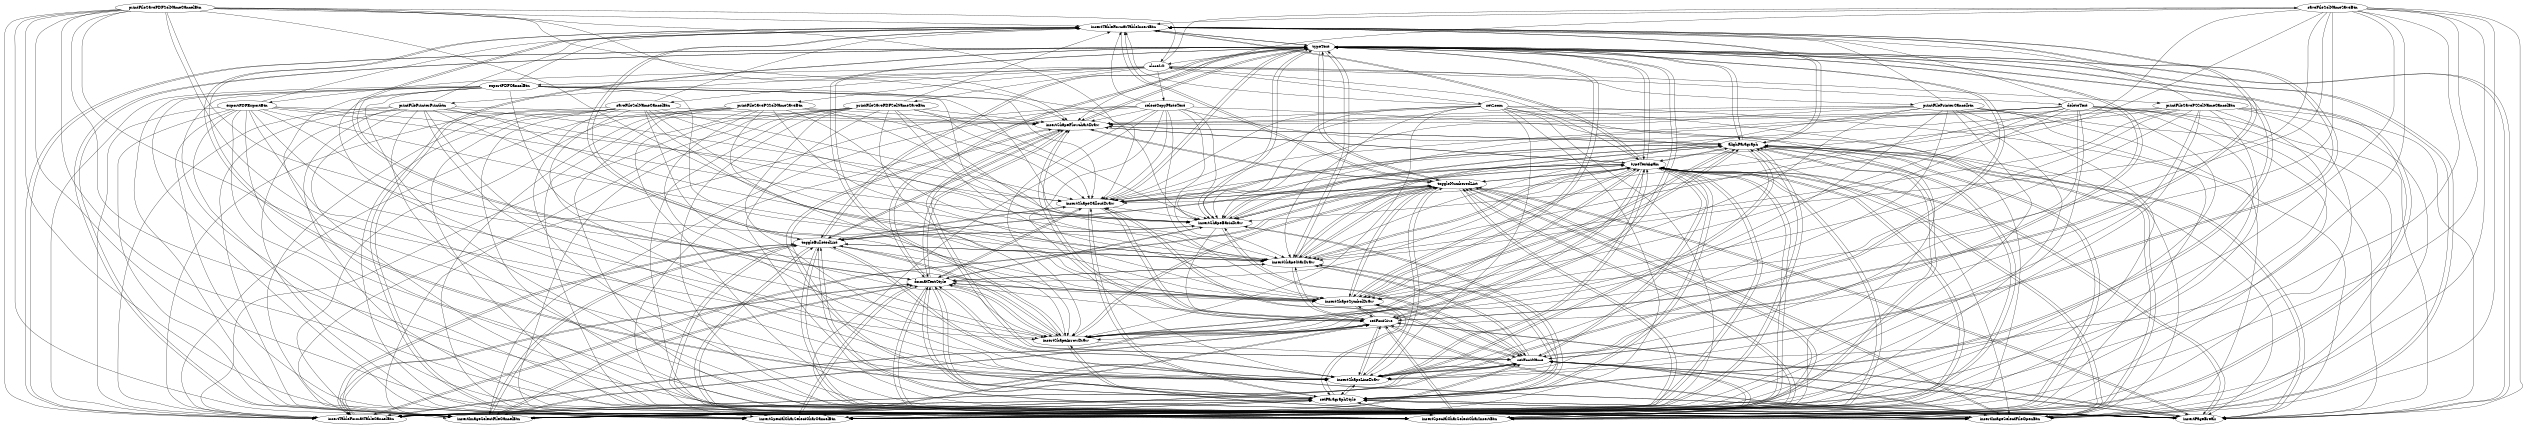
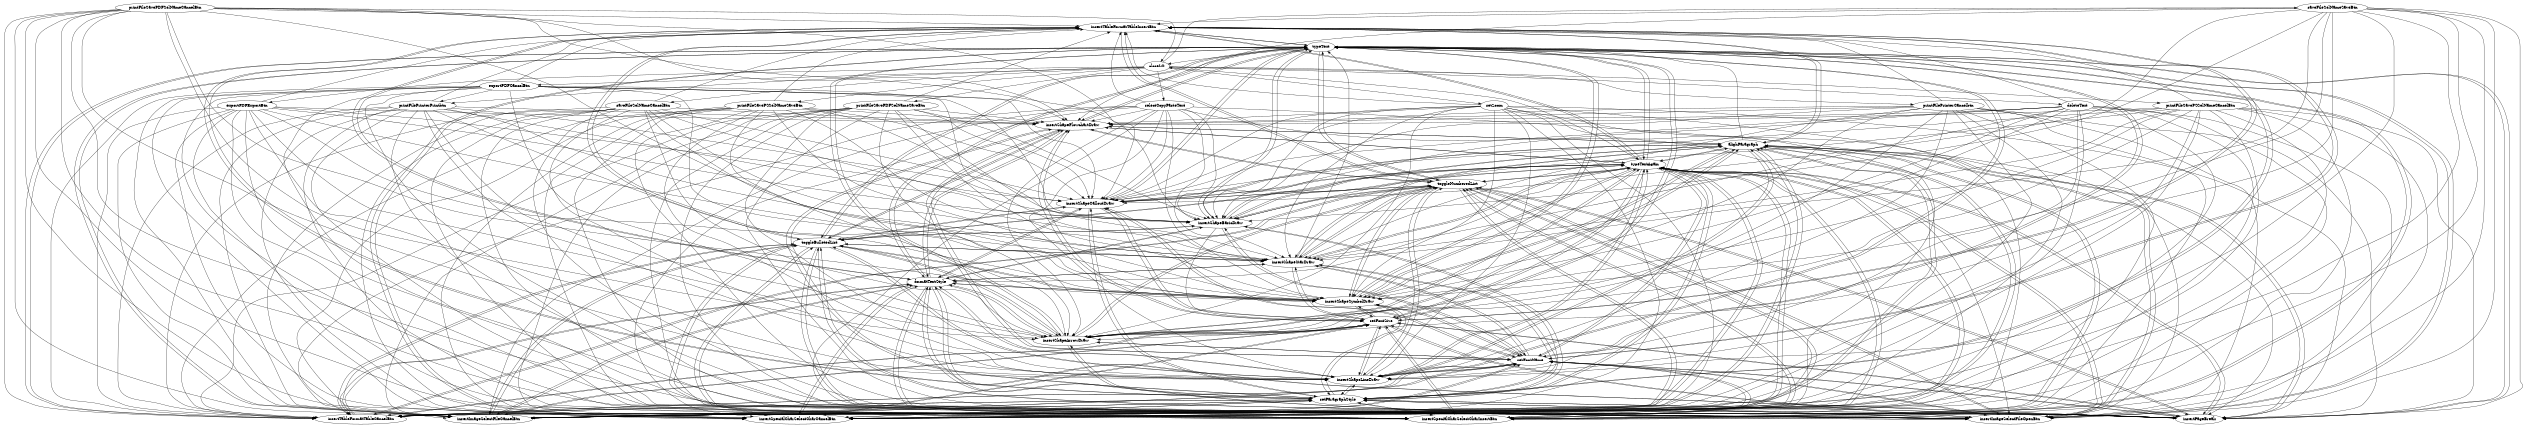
none -> (920, 43)
(1566, 51) -> none
(1342, 155) -> none
(2402, 210) -> none
(1154, 213) -> (1371, 176)
none -> (1459, 225)
none -> (1078, 289)
(1158, 308) -> (1229, 333)
(757, 323) -> (468, 95)
none -> (1305, 351)
(1799, 396) -> none
